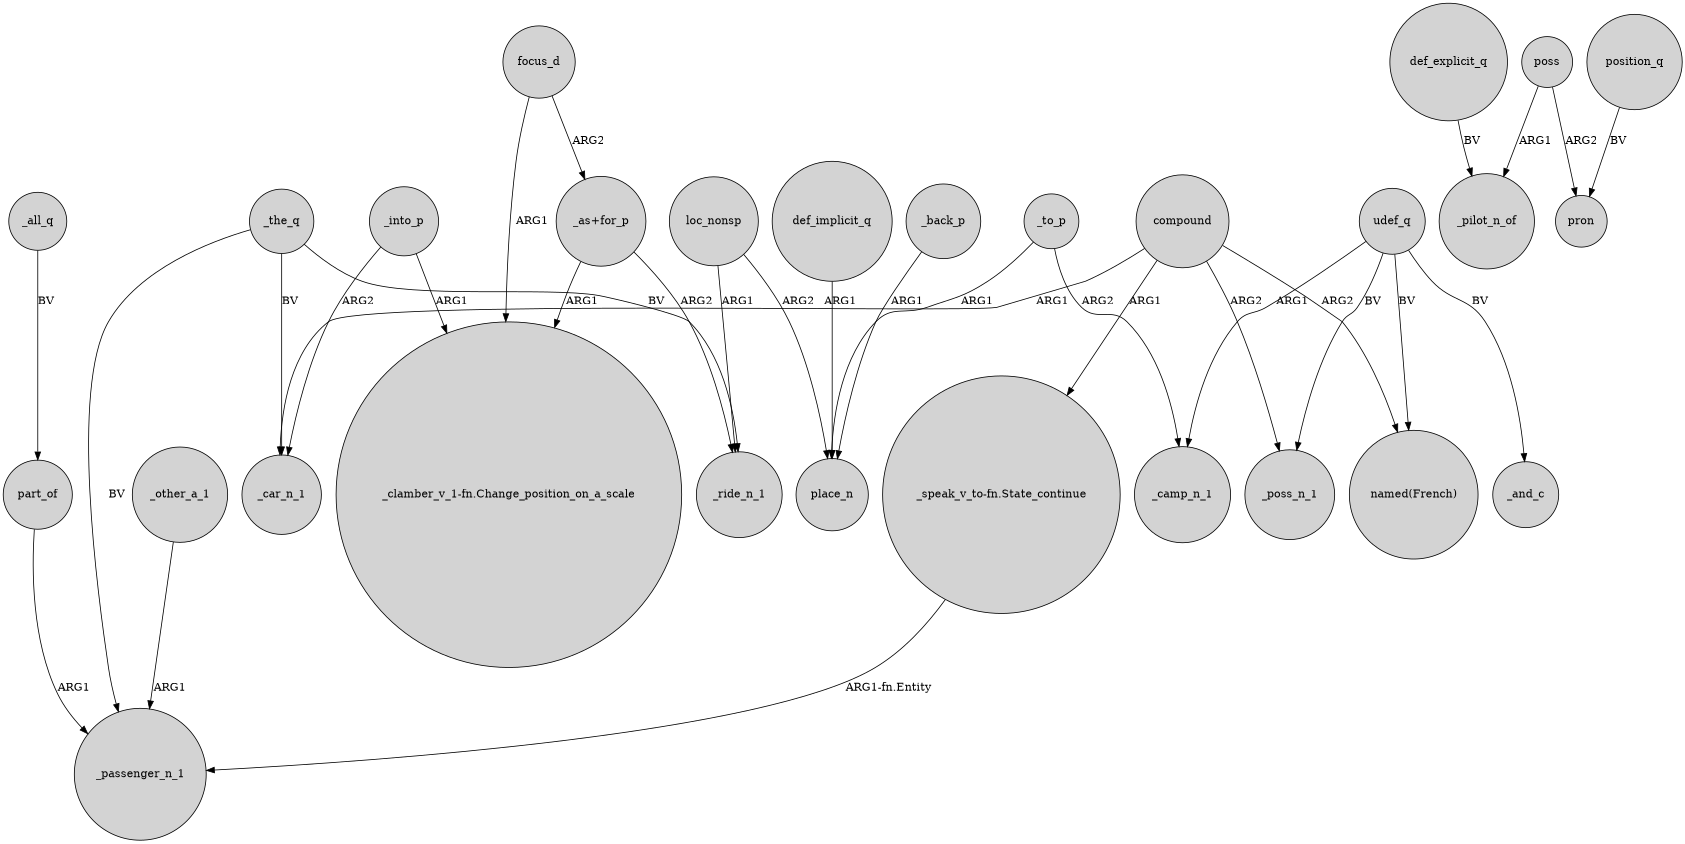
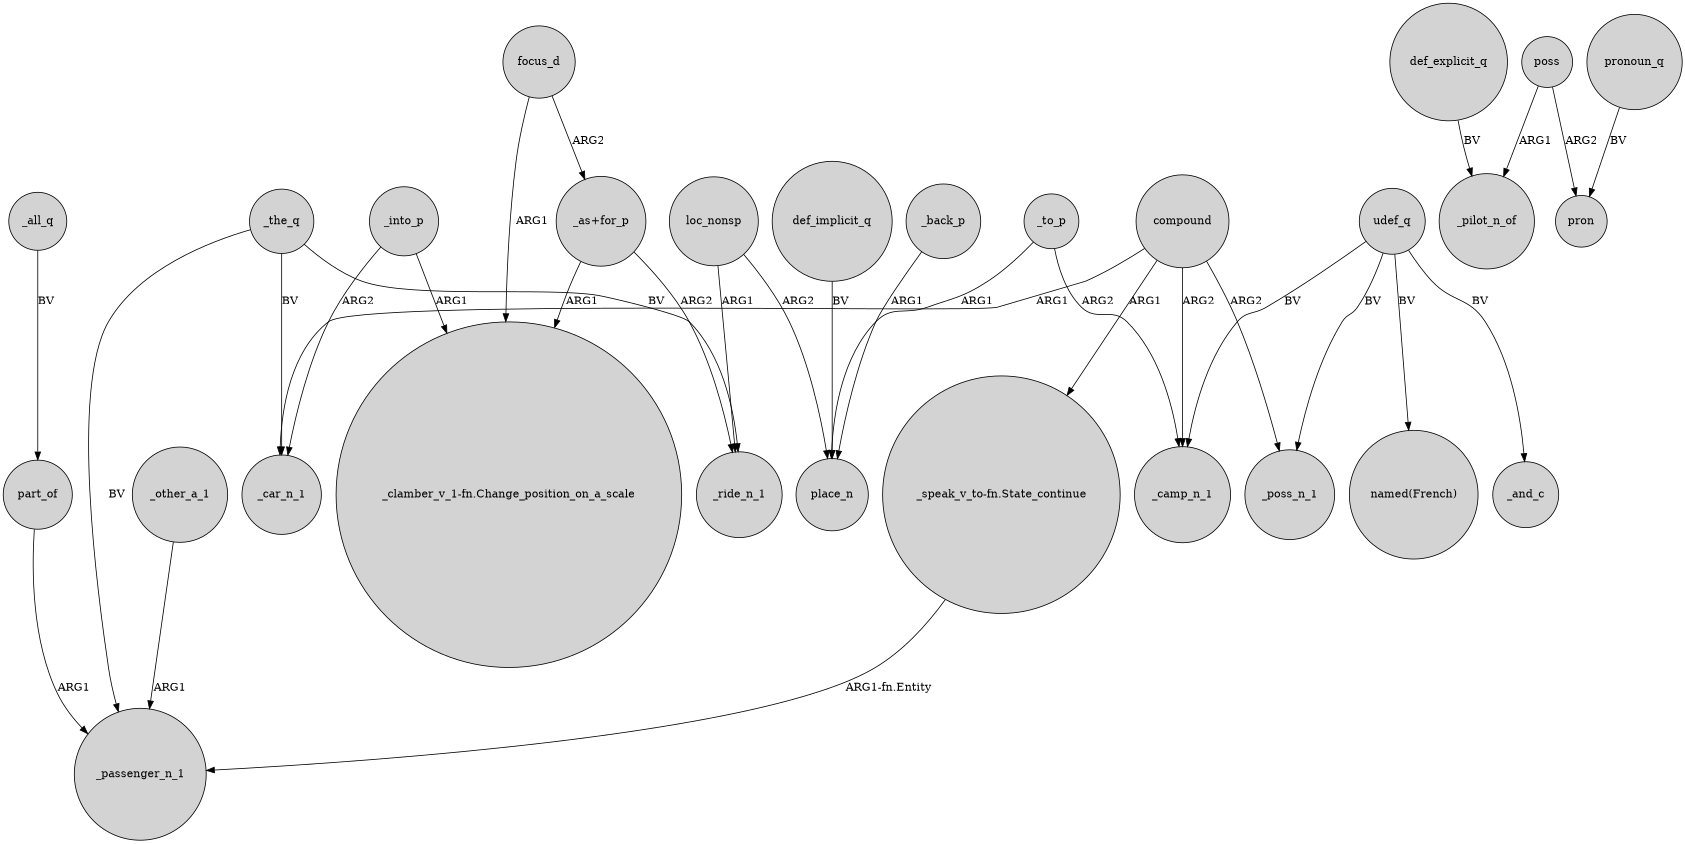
(1635, 62) -> (1635, 62)
(841, 301) -> (841, 301)
(1293, 301) -> (1293, 301)
(1332, 314) -> (1183, 353)
